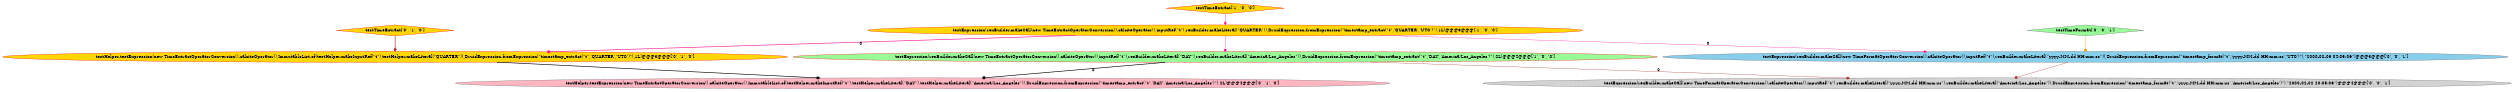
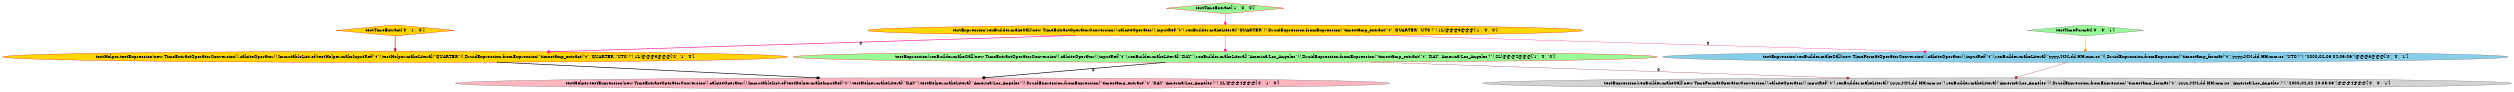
(1225, 8) -> (1225, 8)
